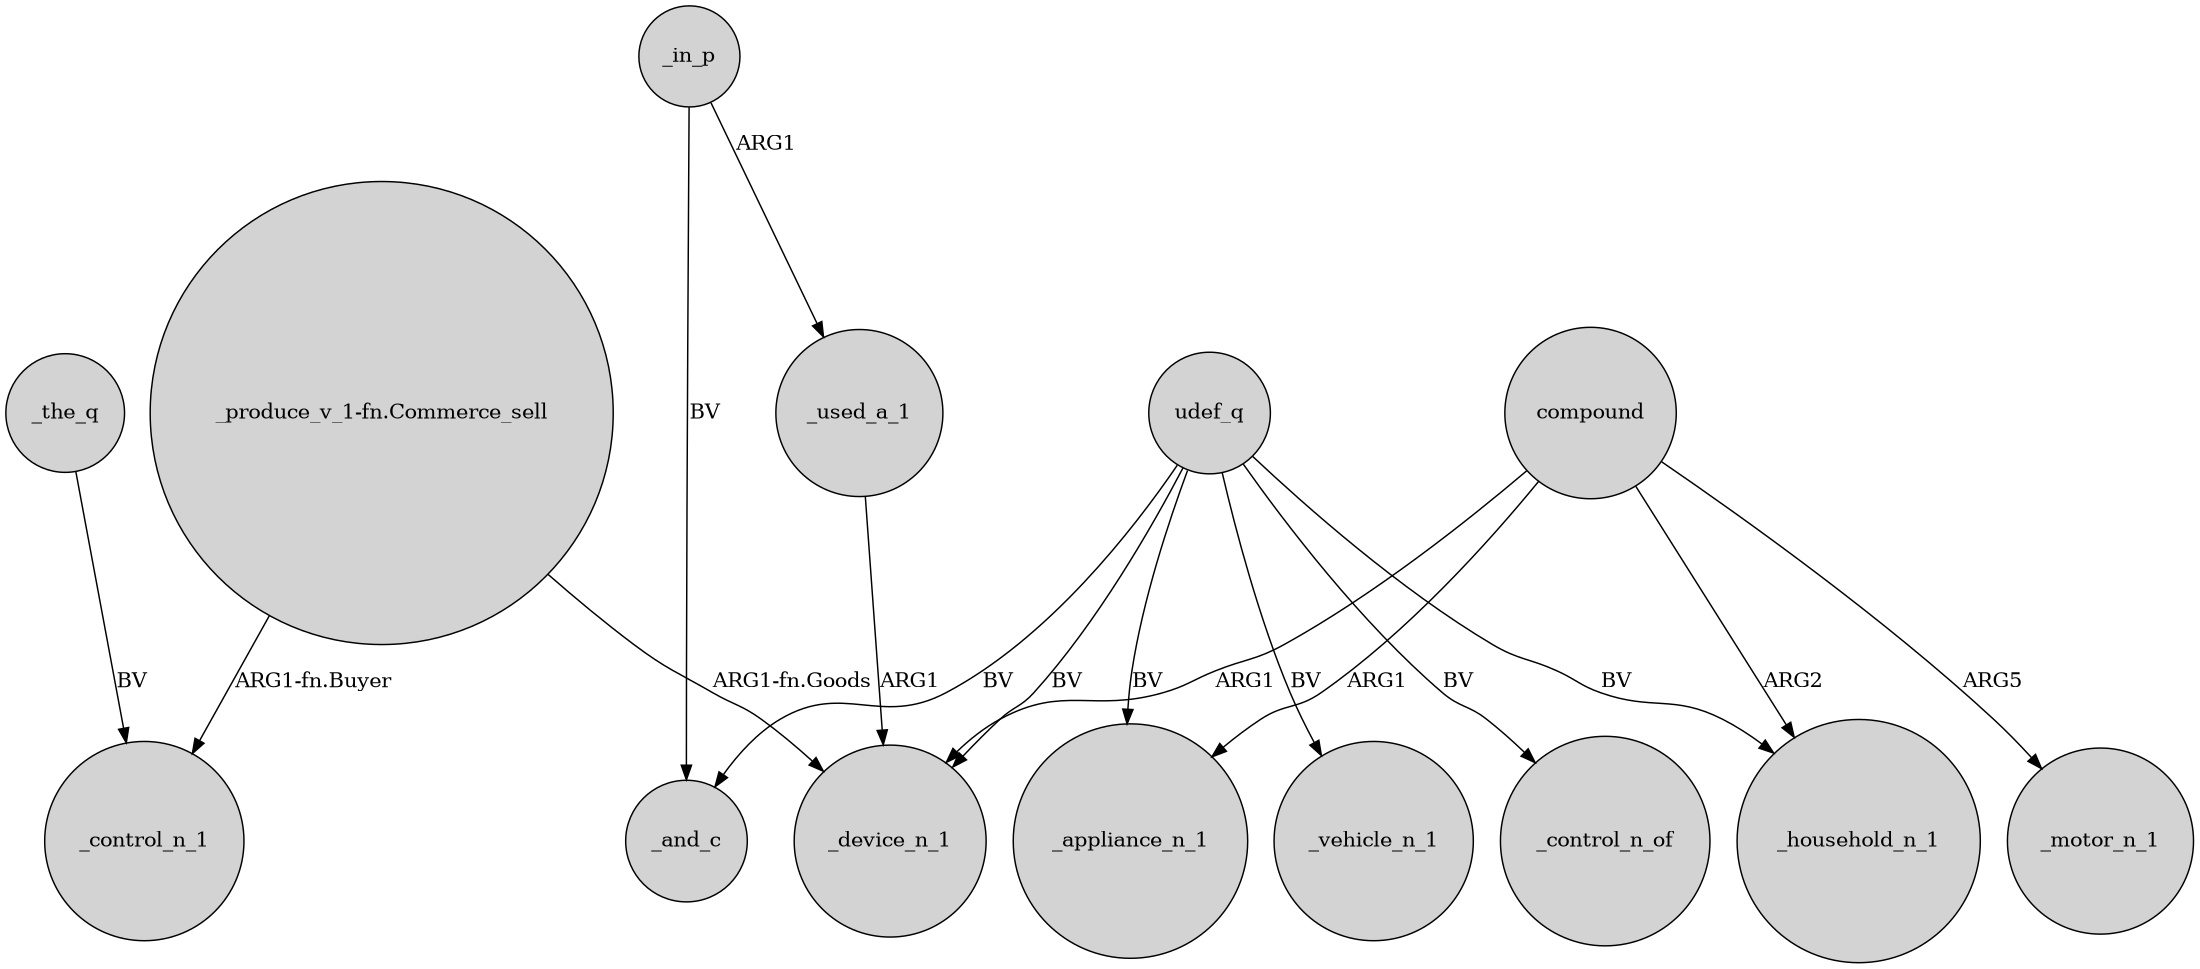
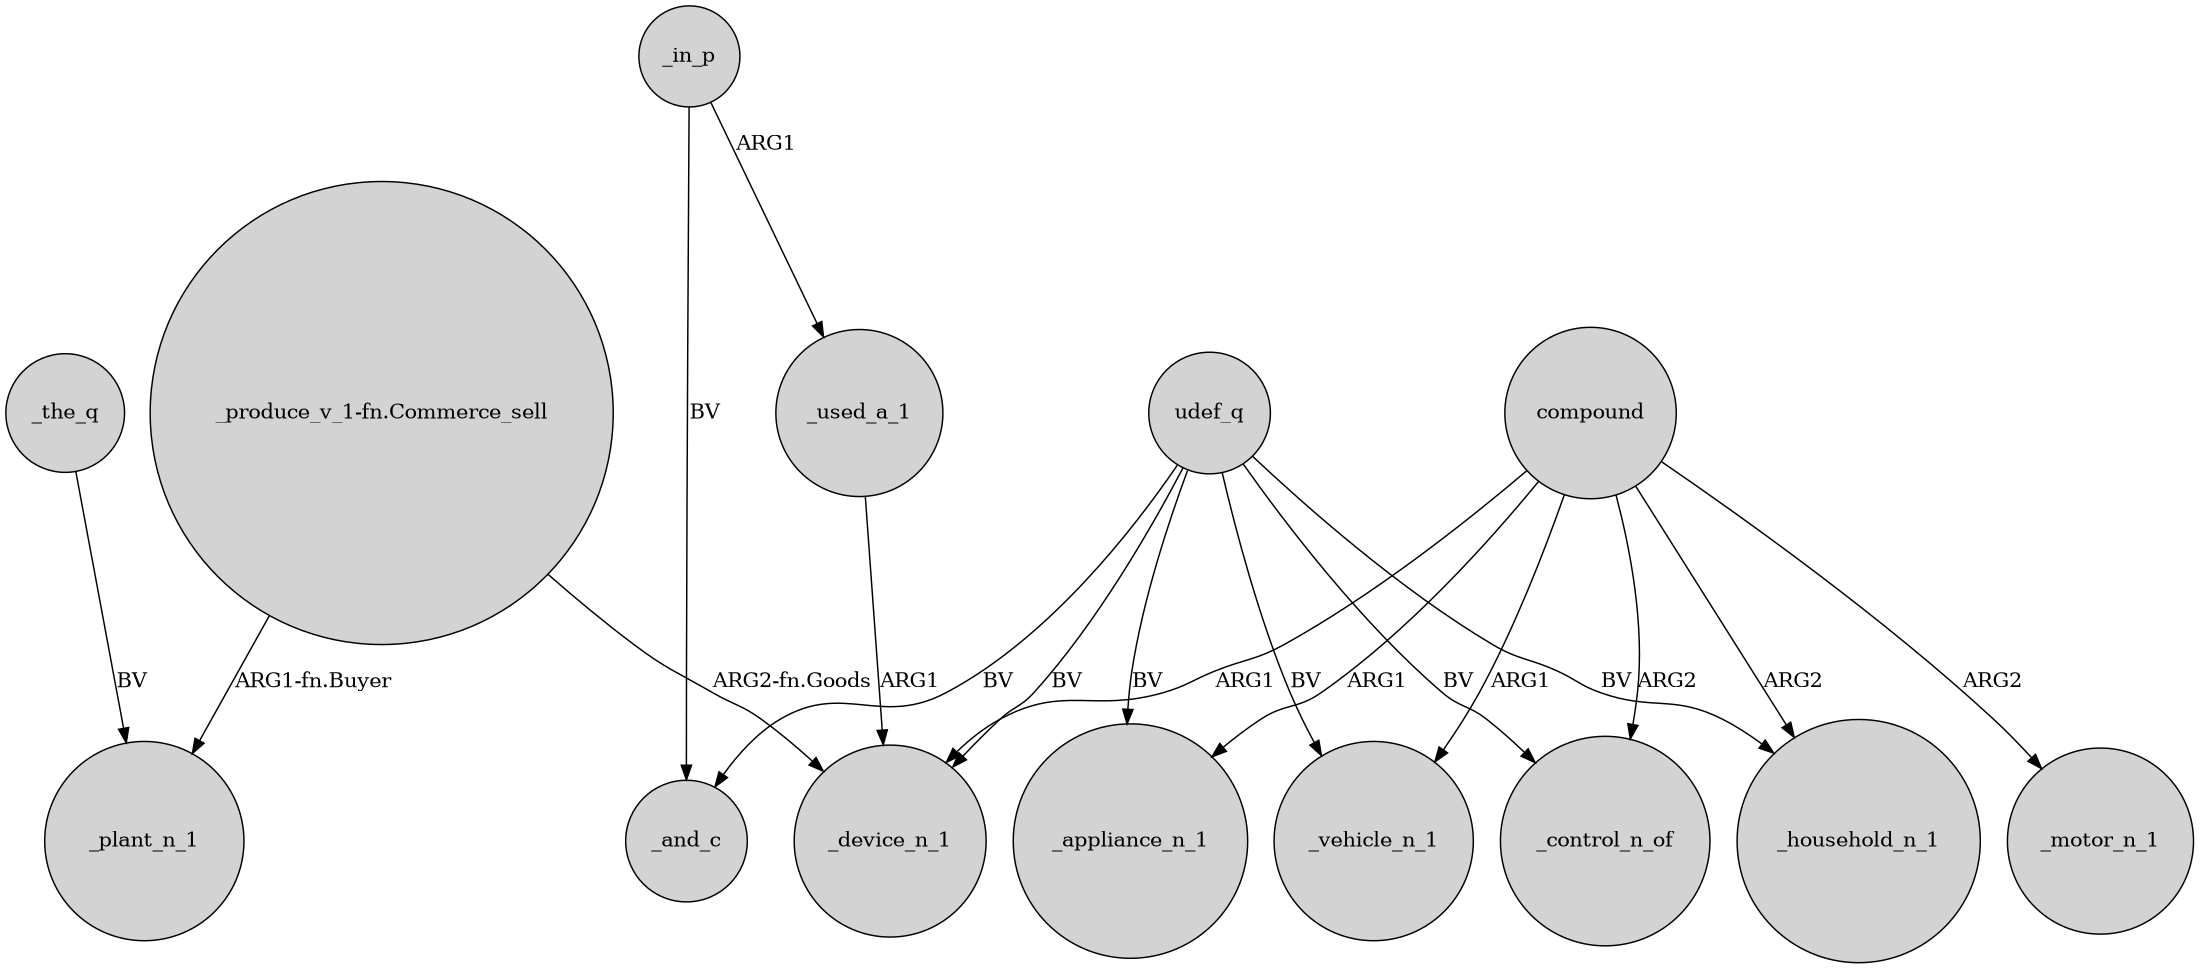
none -> (1637, 609)
none -> (1512, 626)
(793, 682) -> (793, 682)
(1993, 682) -> (1993, 682)
(144, 841) -> (144, 841)
